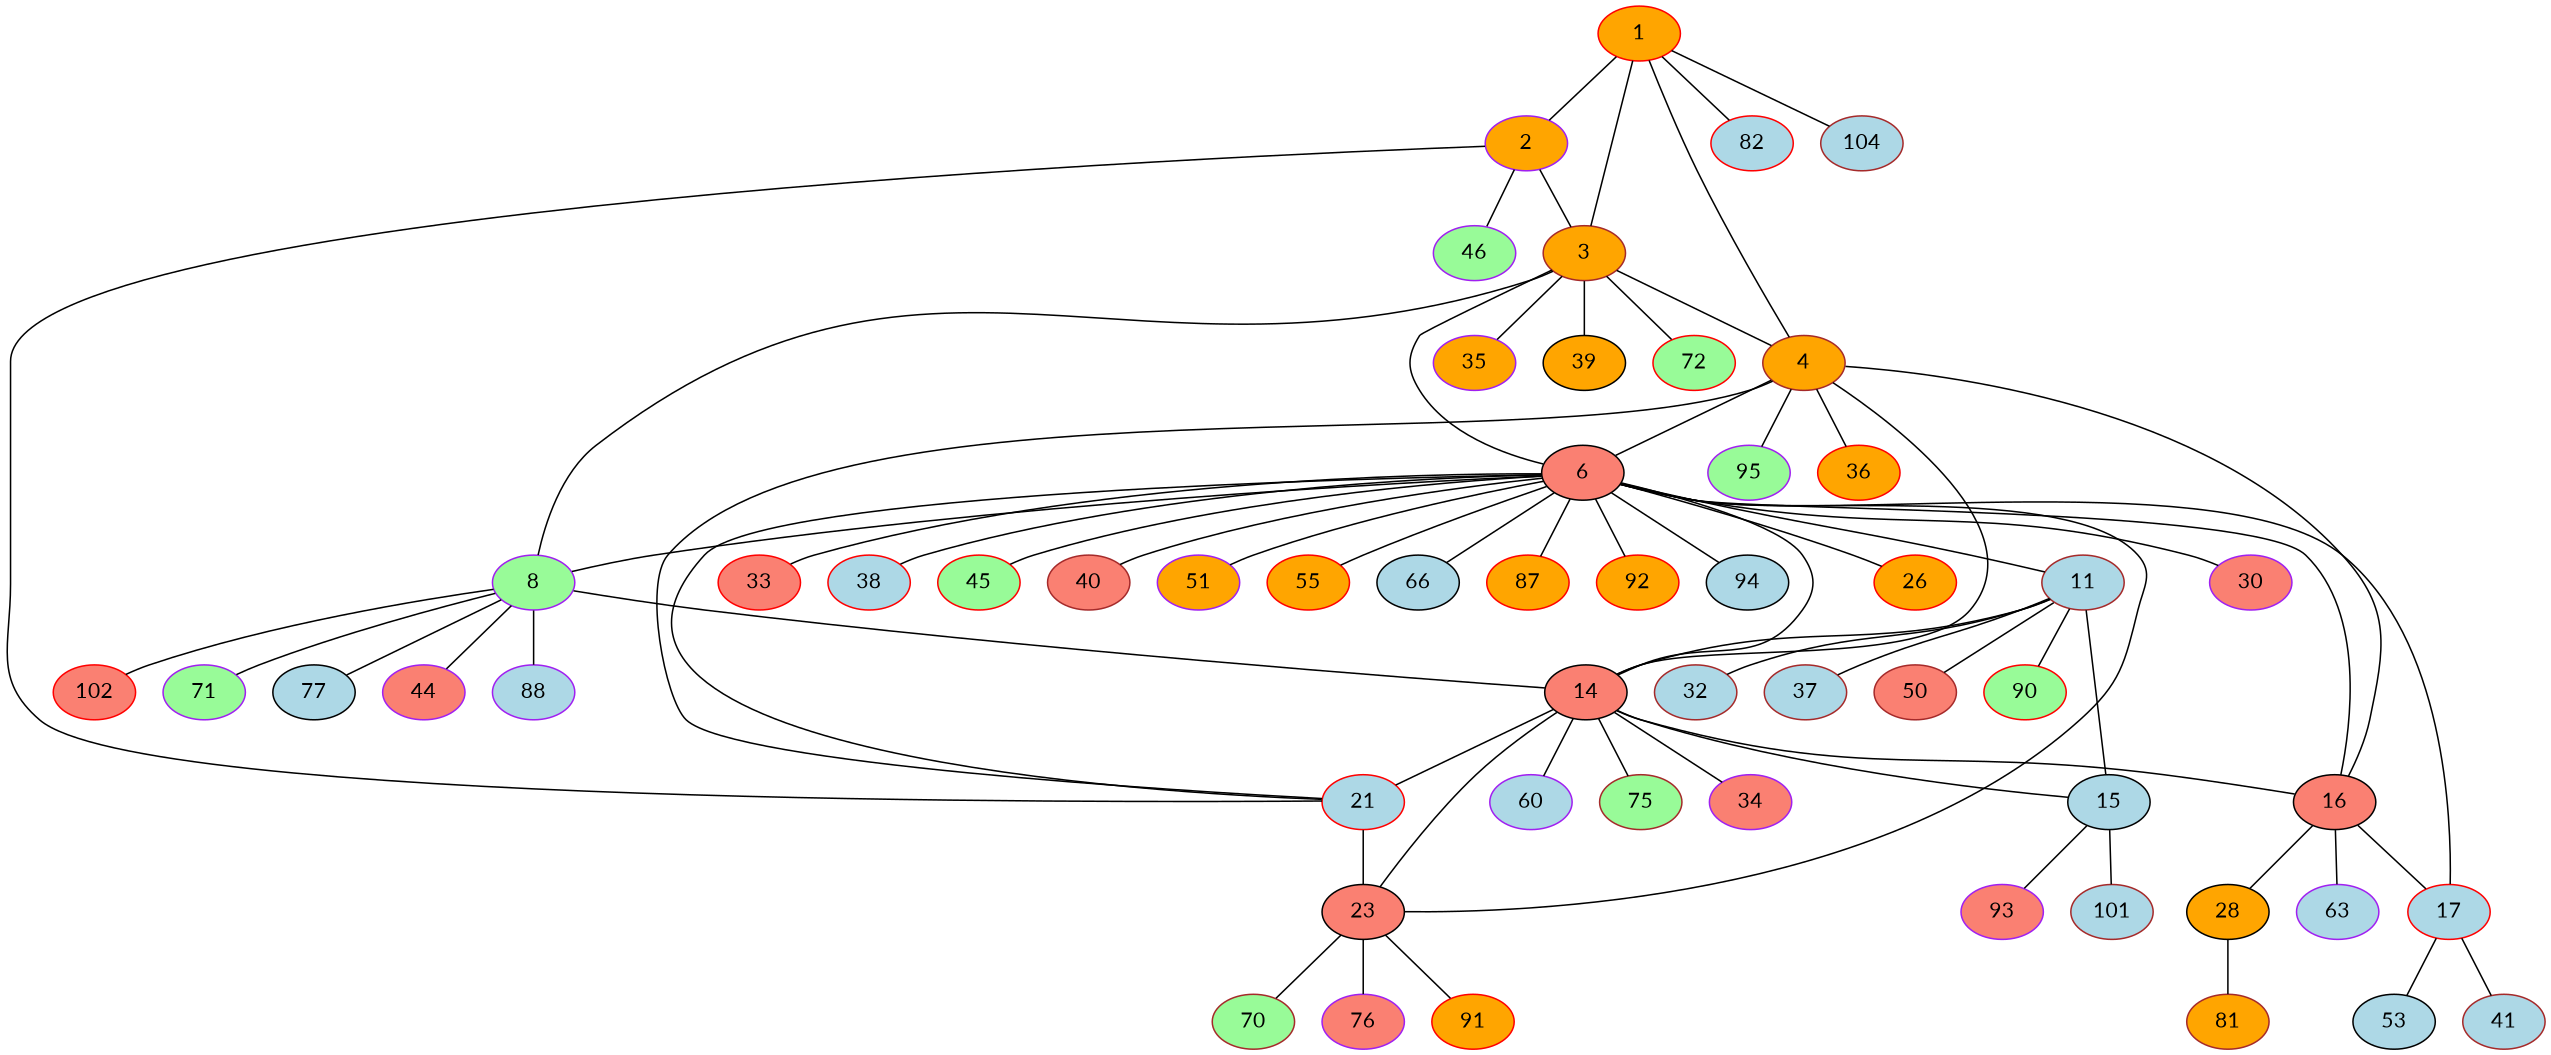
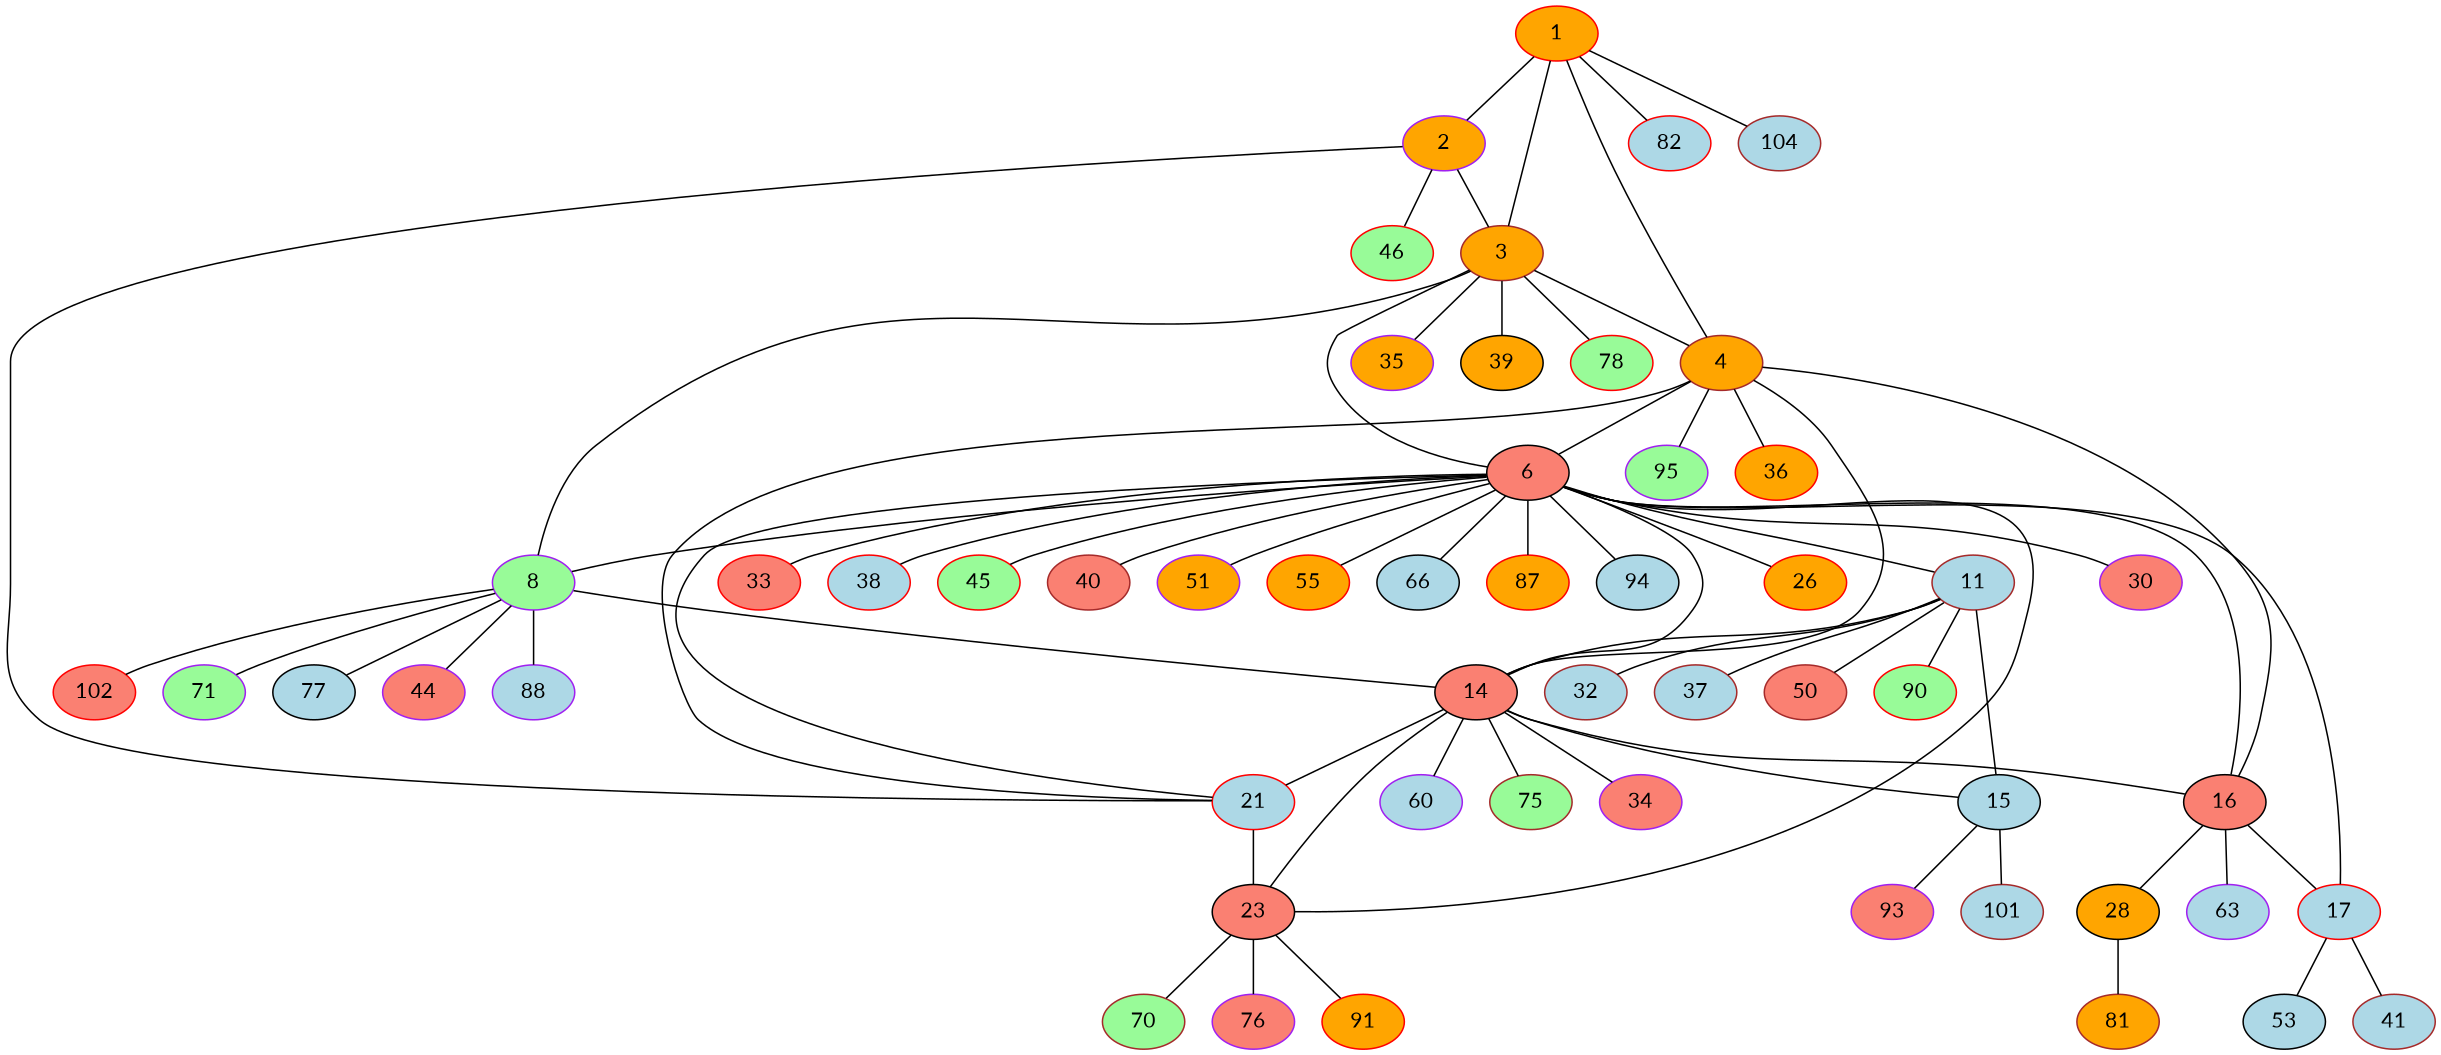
(1475, 253) -> (1392, 253)
(1694, 363) -> (1612, 363)
(1638, 583) -> none
